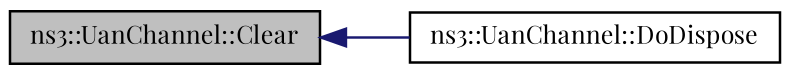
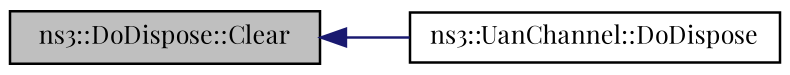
(165, 38) -> (165, 38)
